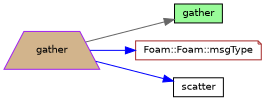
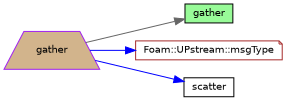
(198, 50) -> (209, 50)
